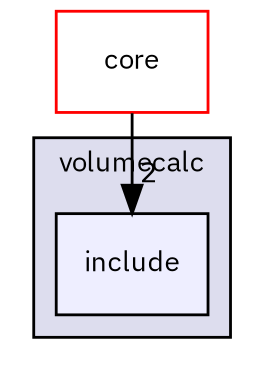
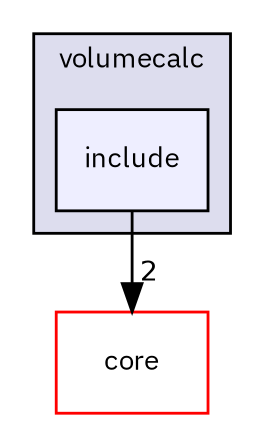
(132, 155) -> (132, 251)
